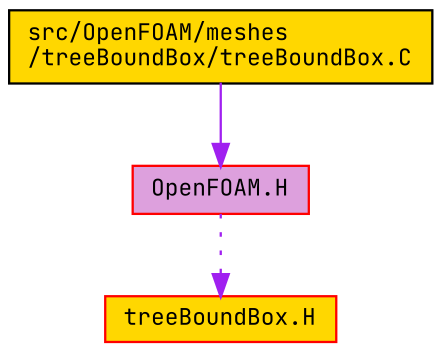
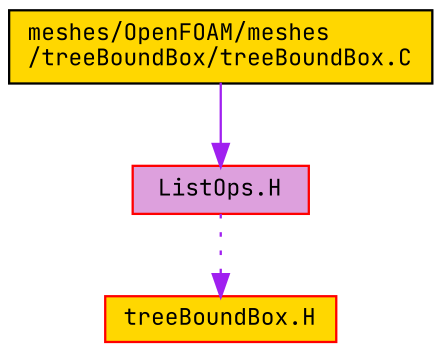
(221, 47) -> (221, 47)
(221, 190) -> (221, 190)
